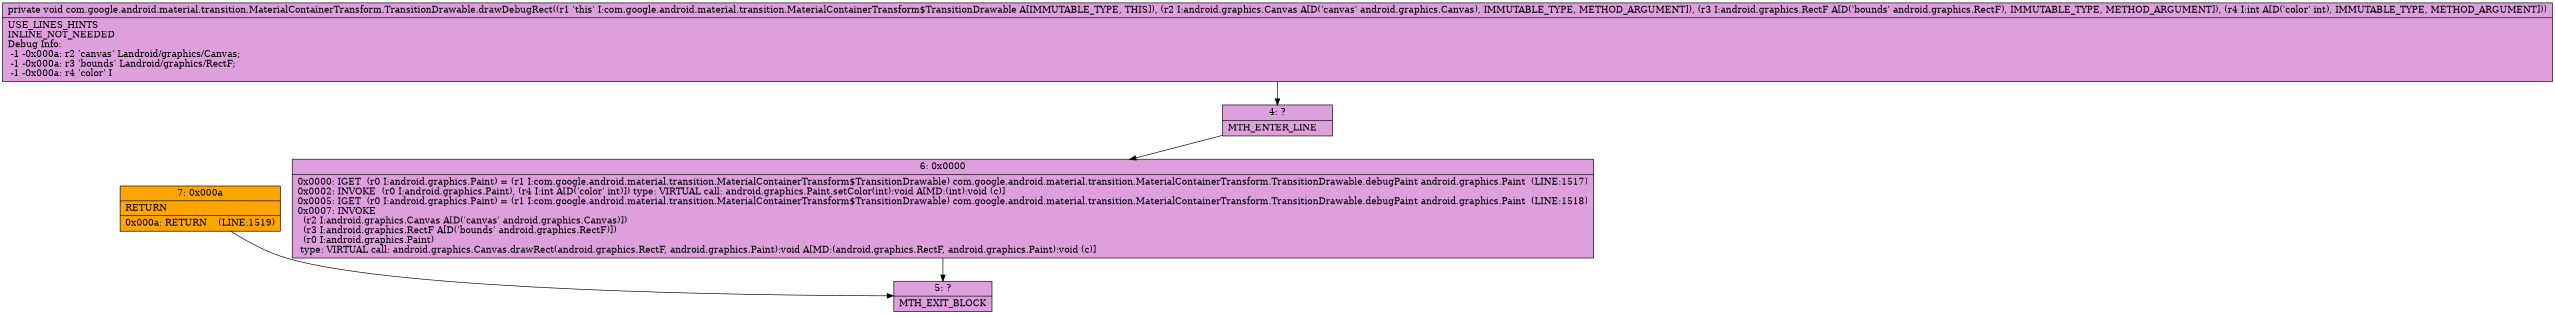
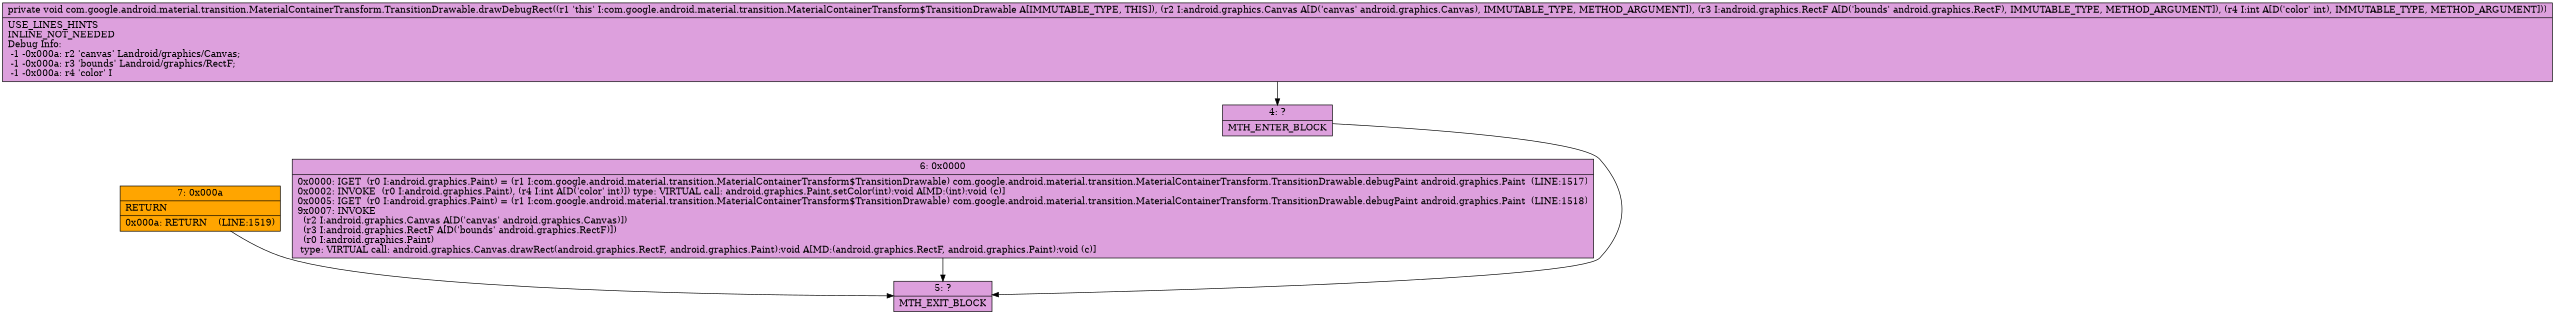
(1273, 128) -> (1277, 128)
(1179, 147) -> (1491, 275)
(340, 211) -> (340, 211)
